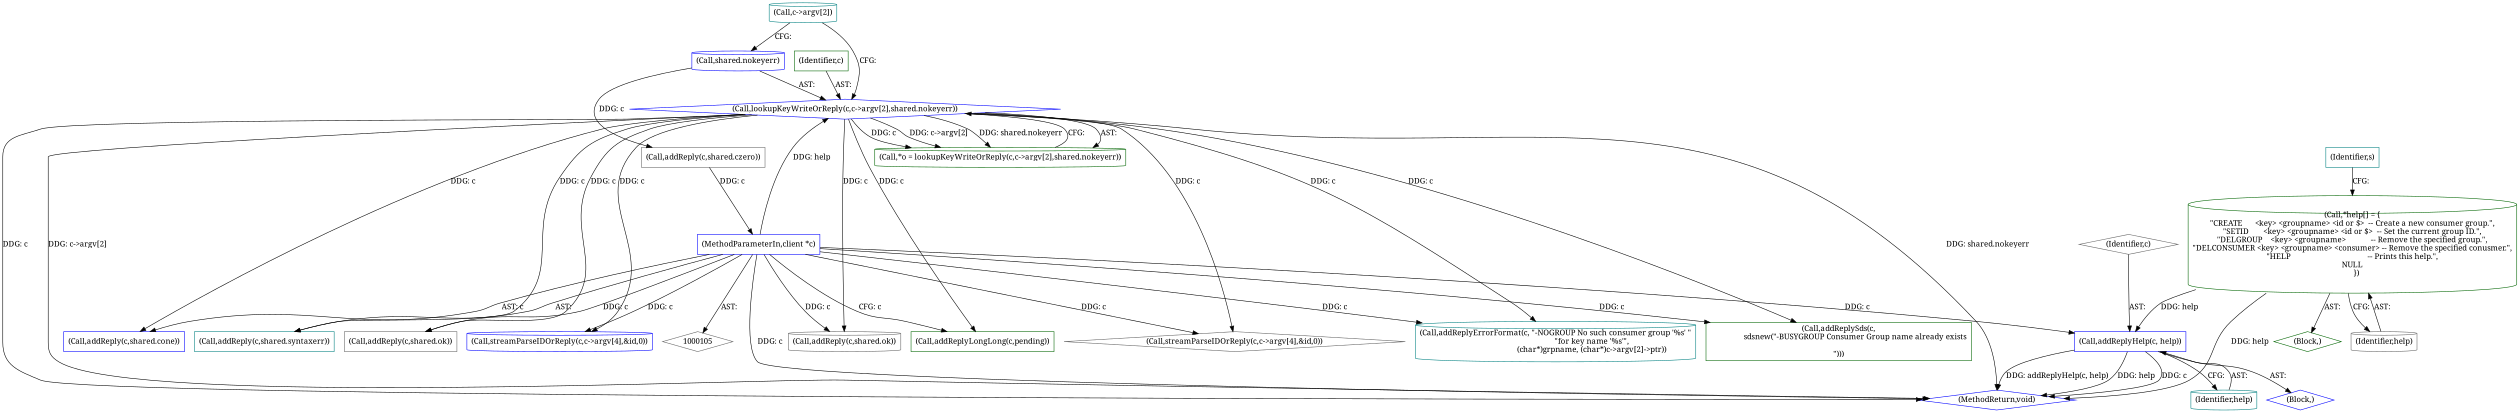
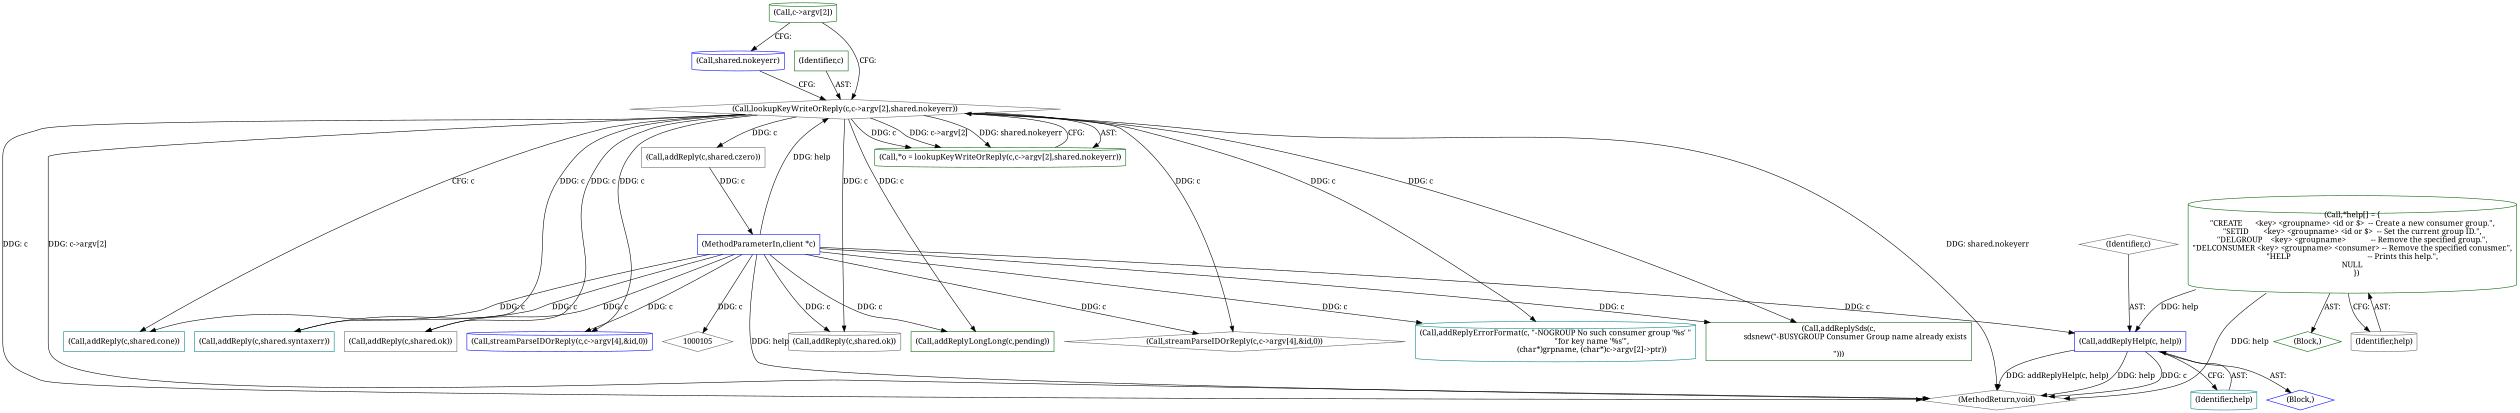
(803, 13) -> (803, 13)
(808, 85) -> (808, 85)
(607, 93) -> (758, 127)
(845, 109) -> (845, 109)
(2352, 157) -> none
(463, 181) -> (463, 181)
(513, 307) -> (513, 307)
(565, 307) -> (565, 307)
(730, 307) -> (730, 307)
(870, 307) -> (870, 307)
(124, 342) -> (124, 342)
(770, 342) -> (770, 342)
(1997, 400) -> (1997, 400)
